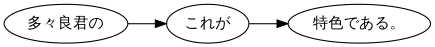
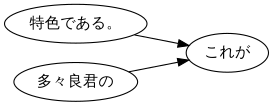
(263, 24) -> (156, 39)
